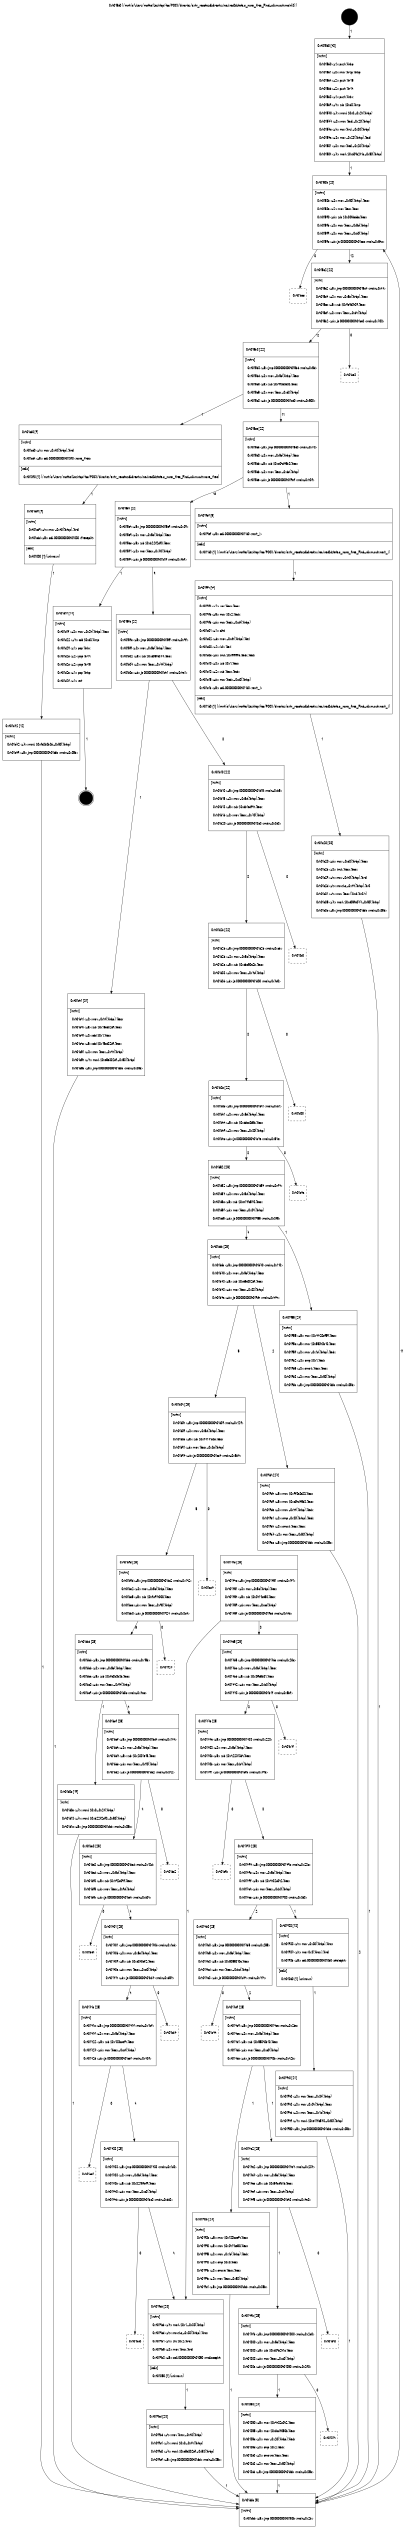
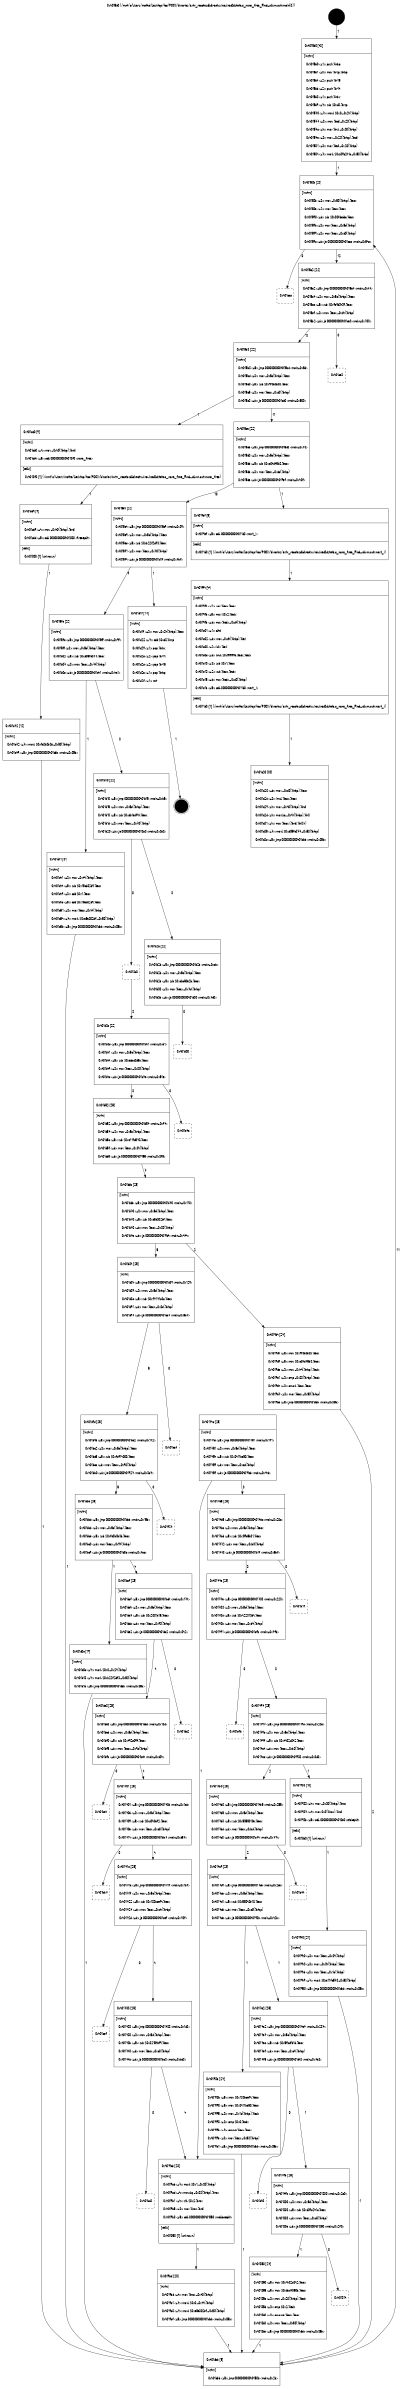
(246, 1033) -> (131, 998)
(318, 1351) -> none
(378, 1728) -> none
